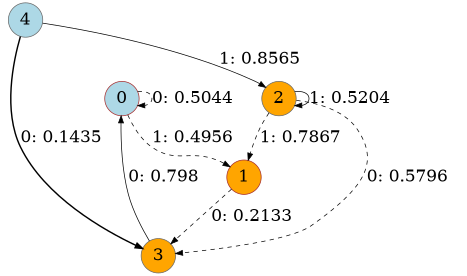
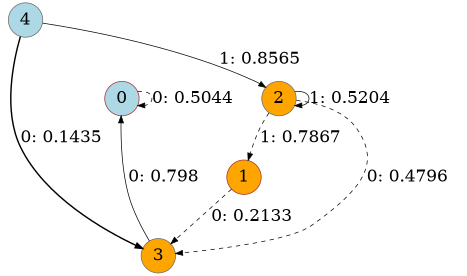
(167, 154) -> none
(415, 177) -> (415, 177)
